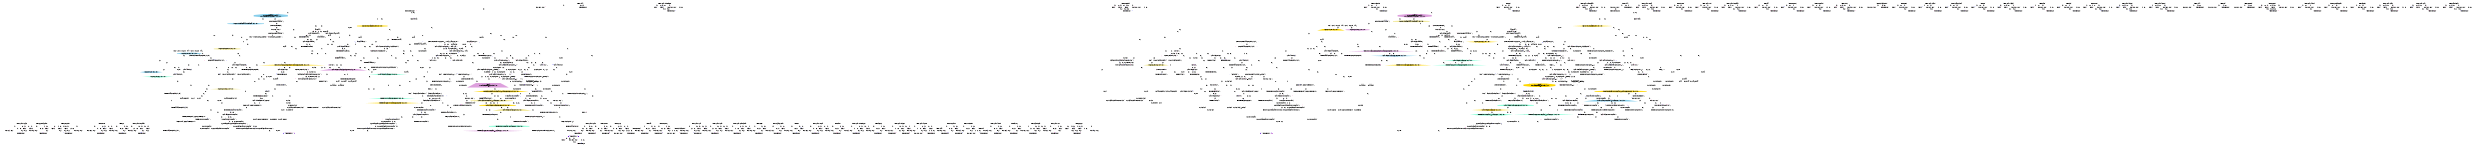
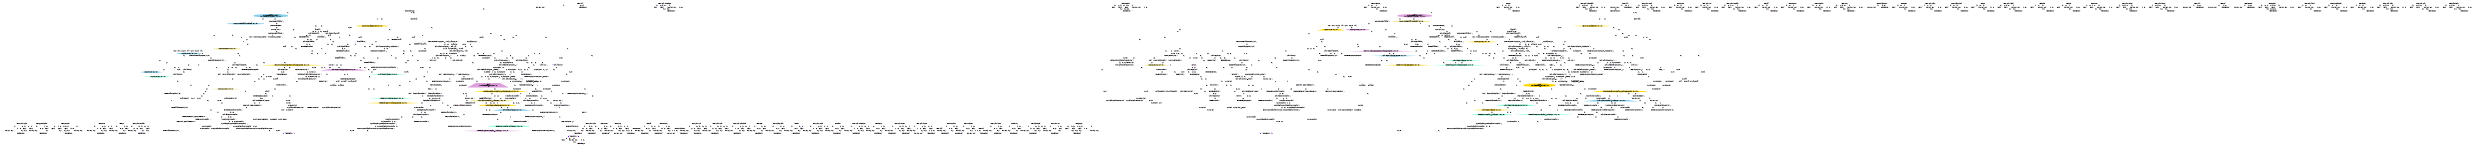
(512, 110) -> (512, 110)
